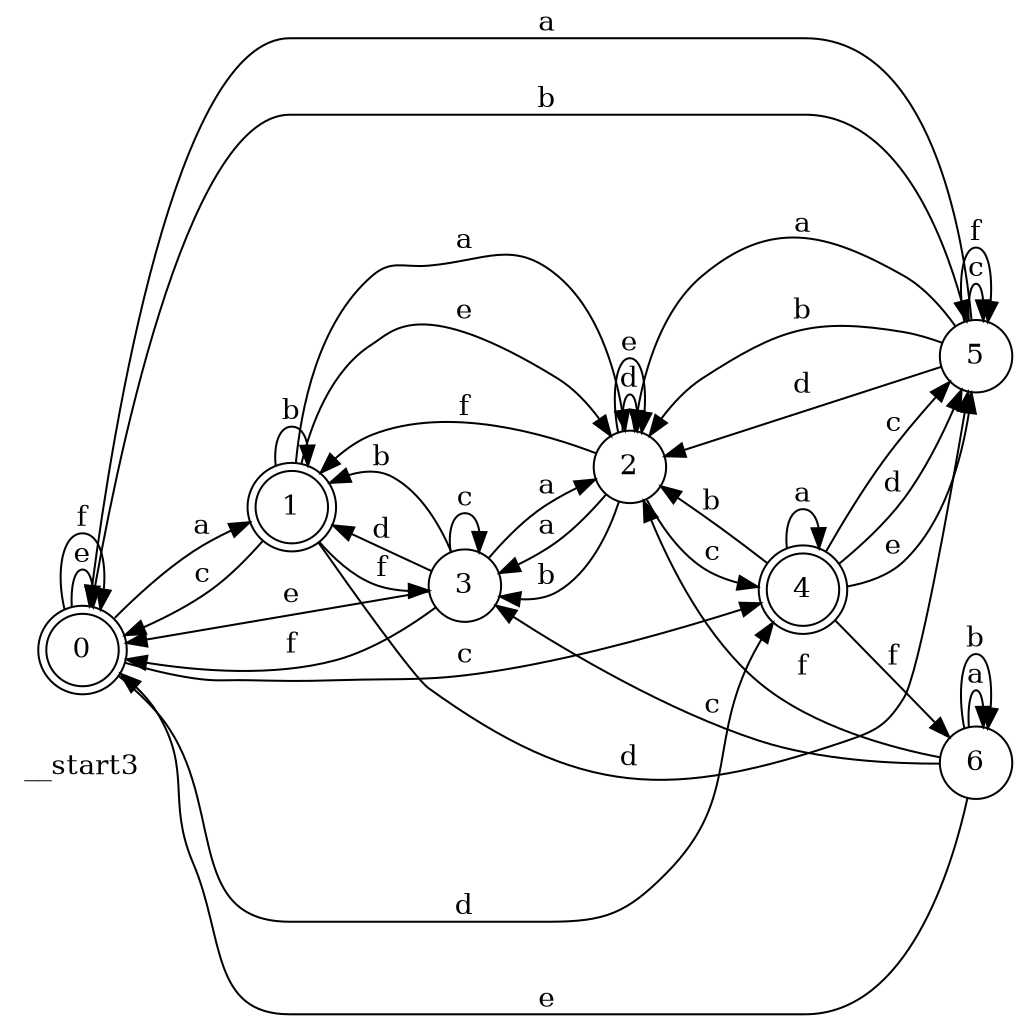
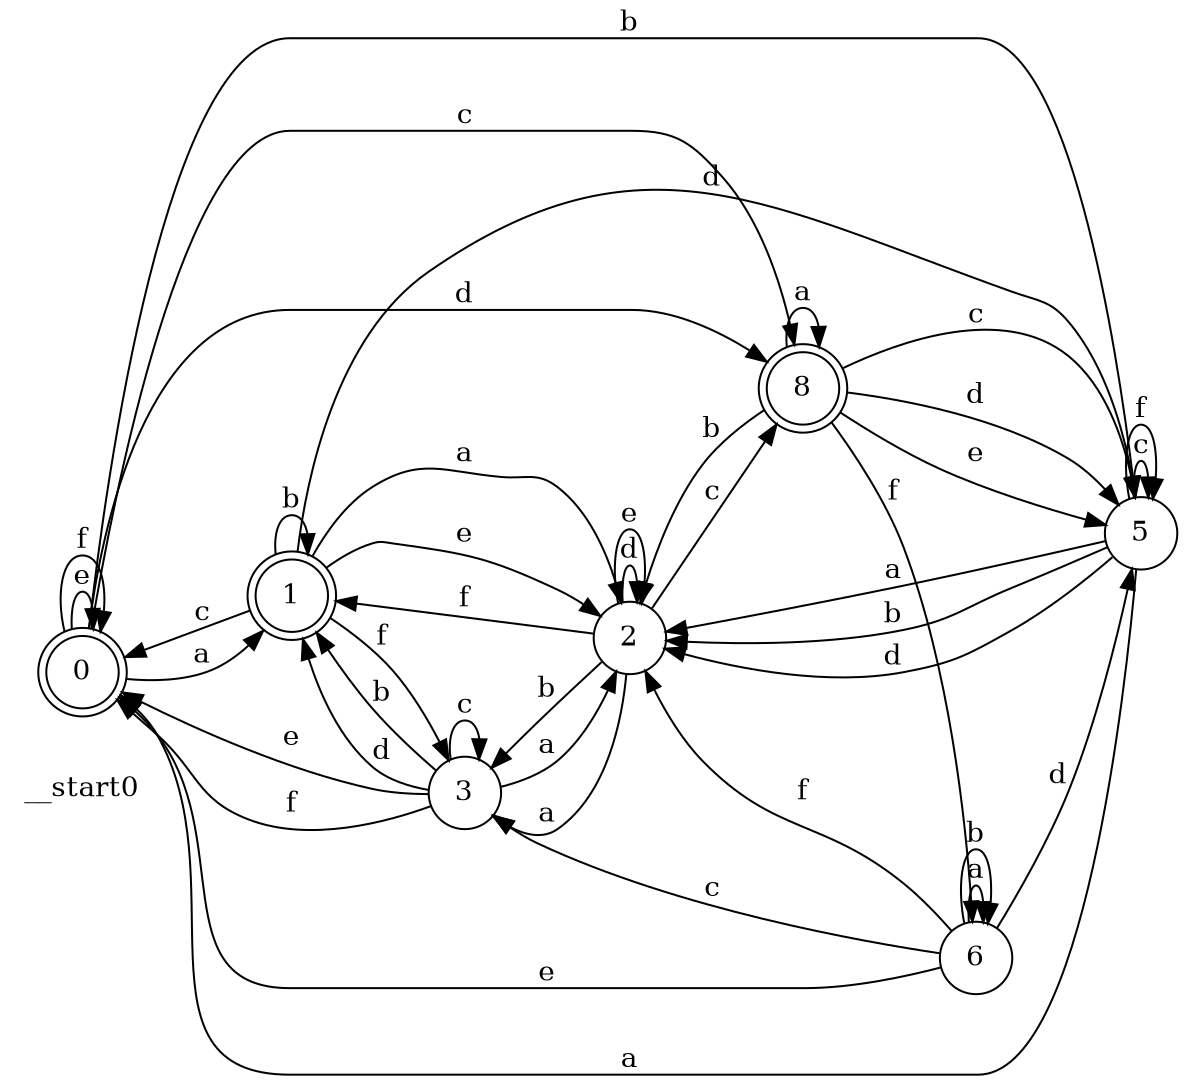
(803, 590) -> (803, 388)
none -> (1078, 765)
(83, 767) -> (83, 789)
